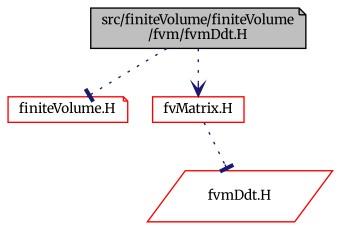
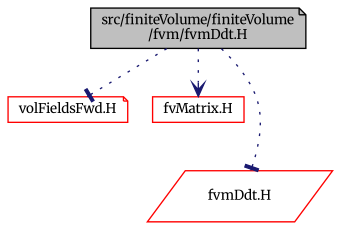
(68, 110) -> (68, 110)
(214, 144) -> (257, 101)
